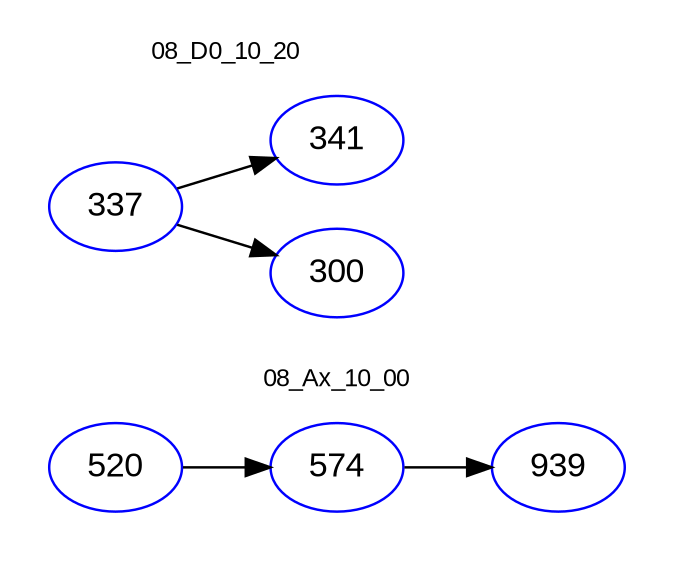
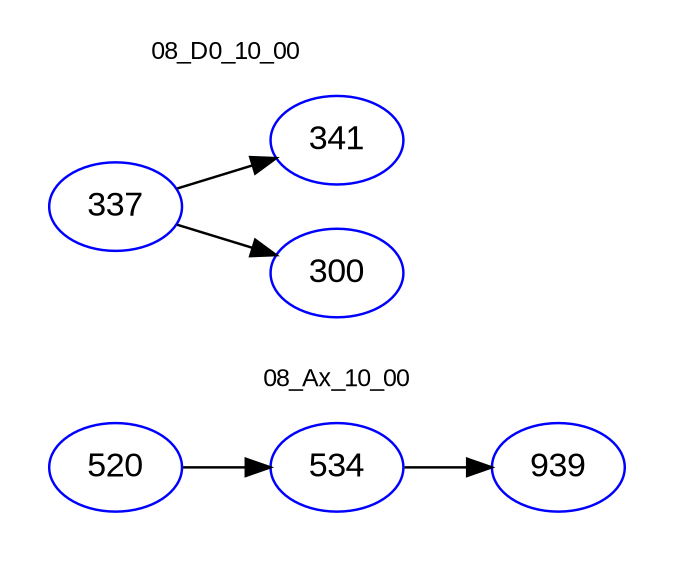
(226, 53) -> (226, 53)
(337, 467) -> (337, 467)
